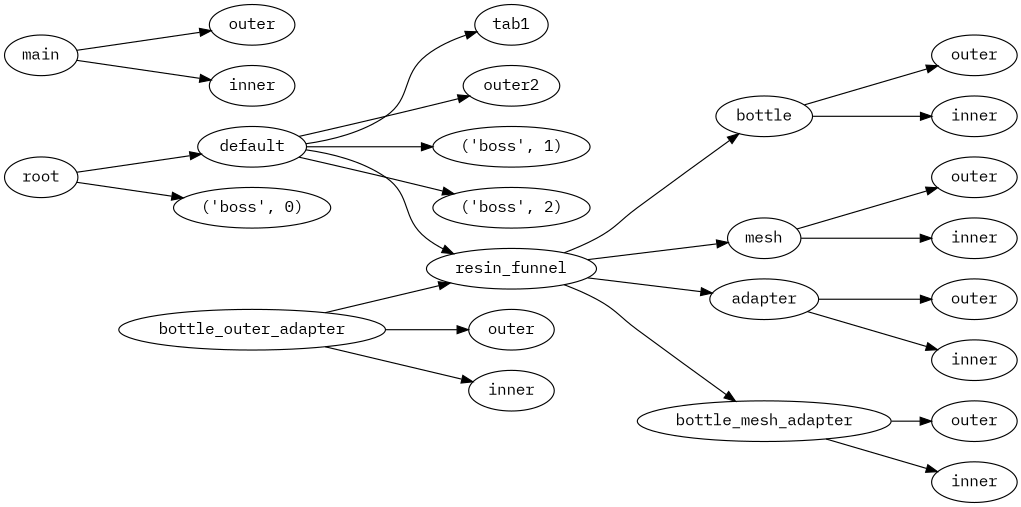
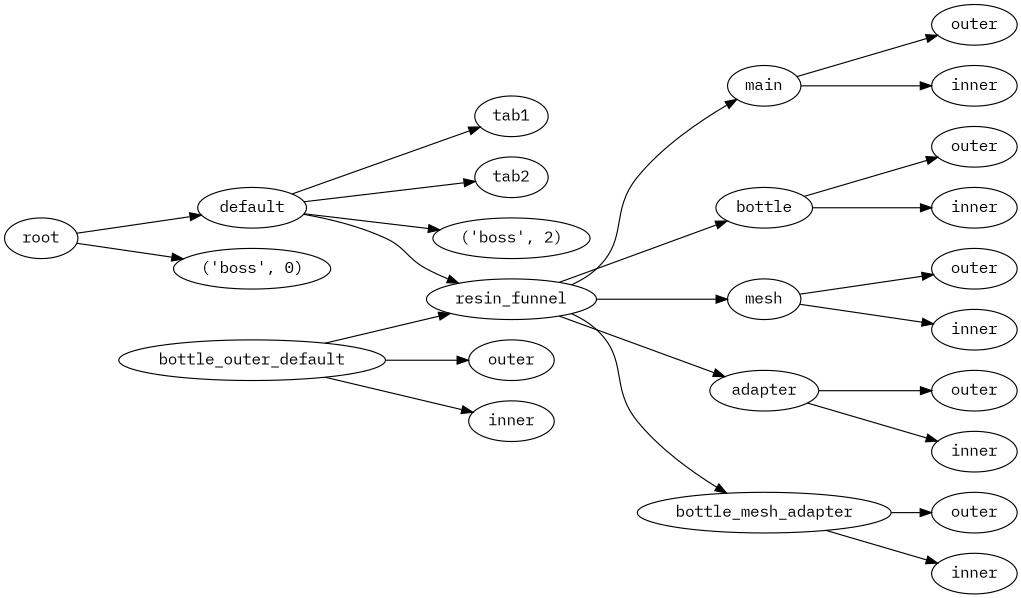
(511, 86) -> (511, 177)
(511, 147) -> none
none -> (633, 184)
(252, 330) -> (252, 360)
